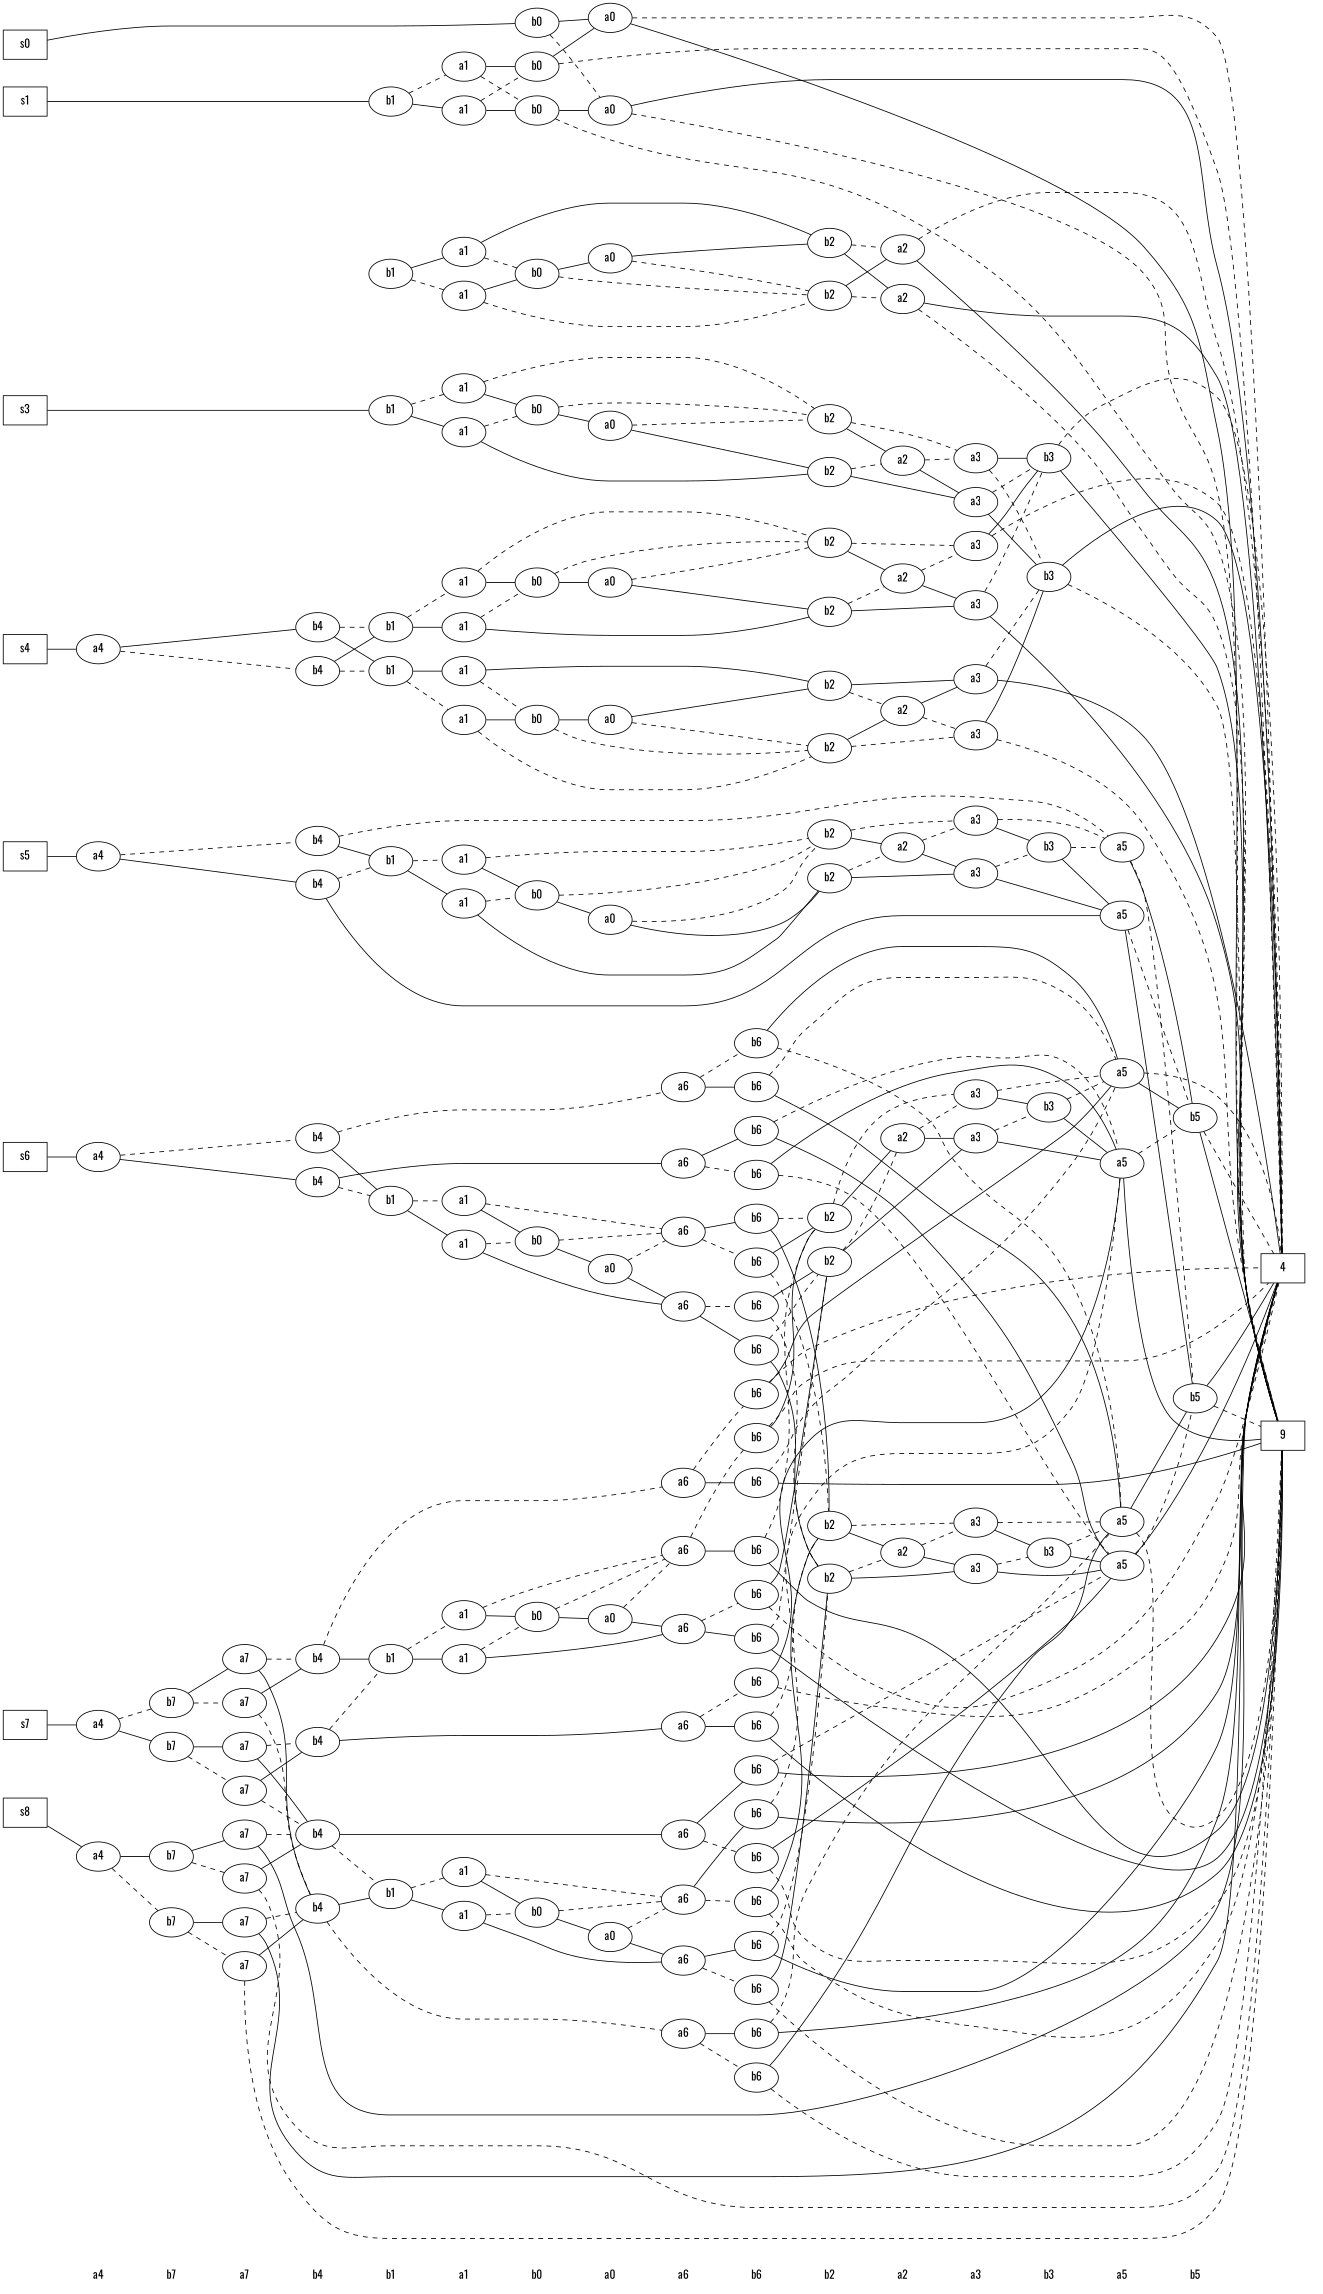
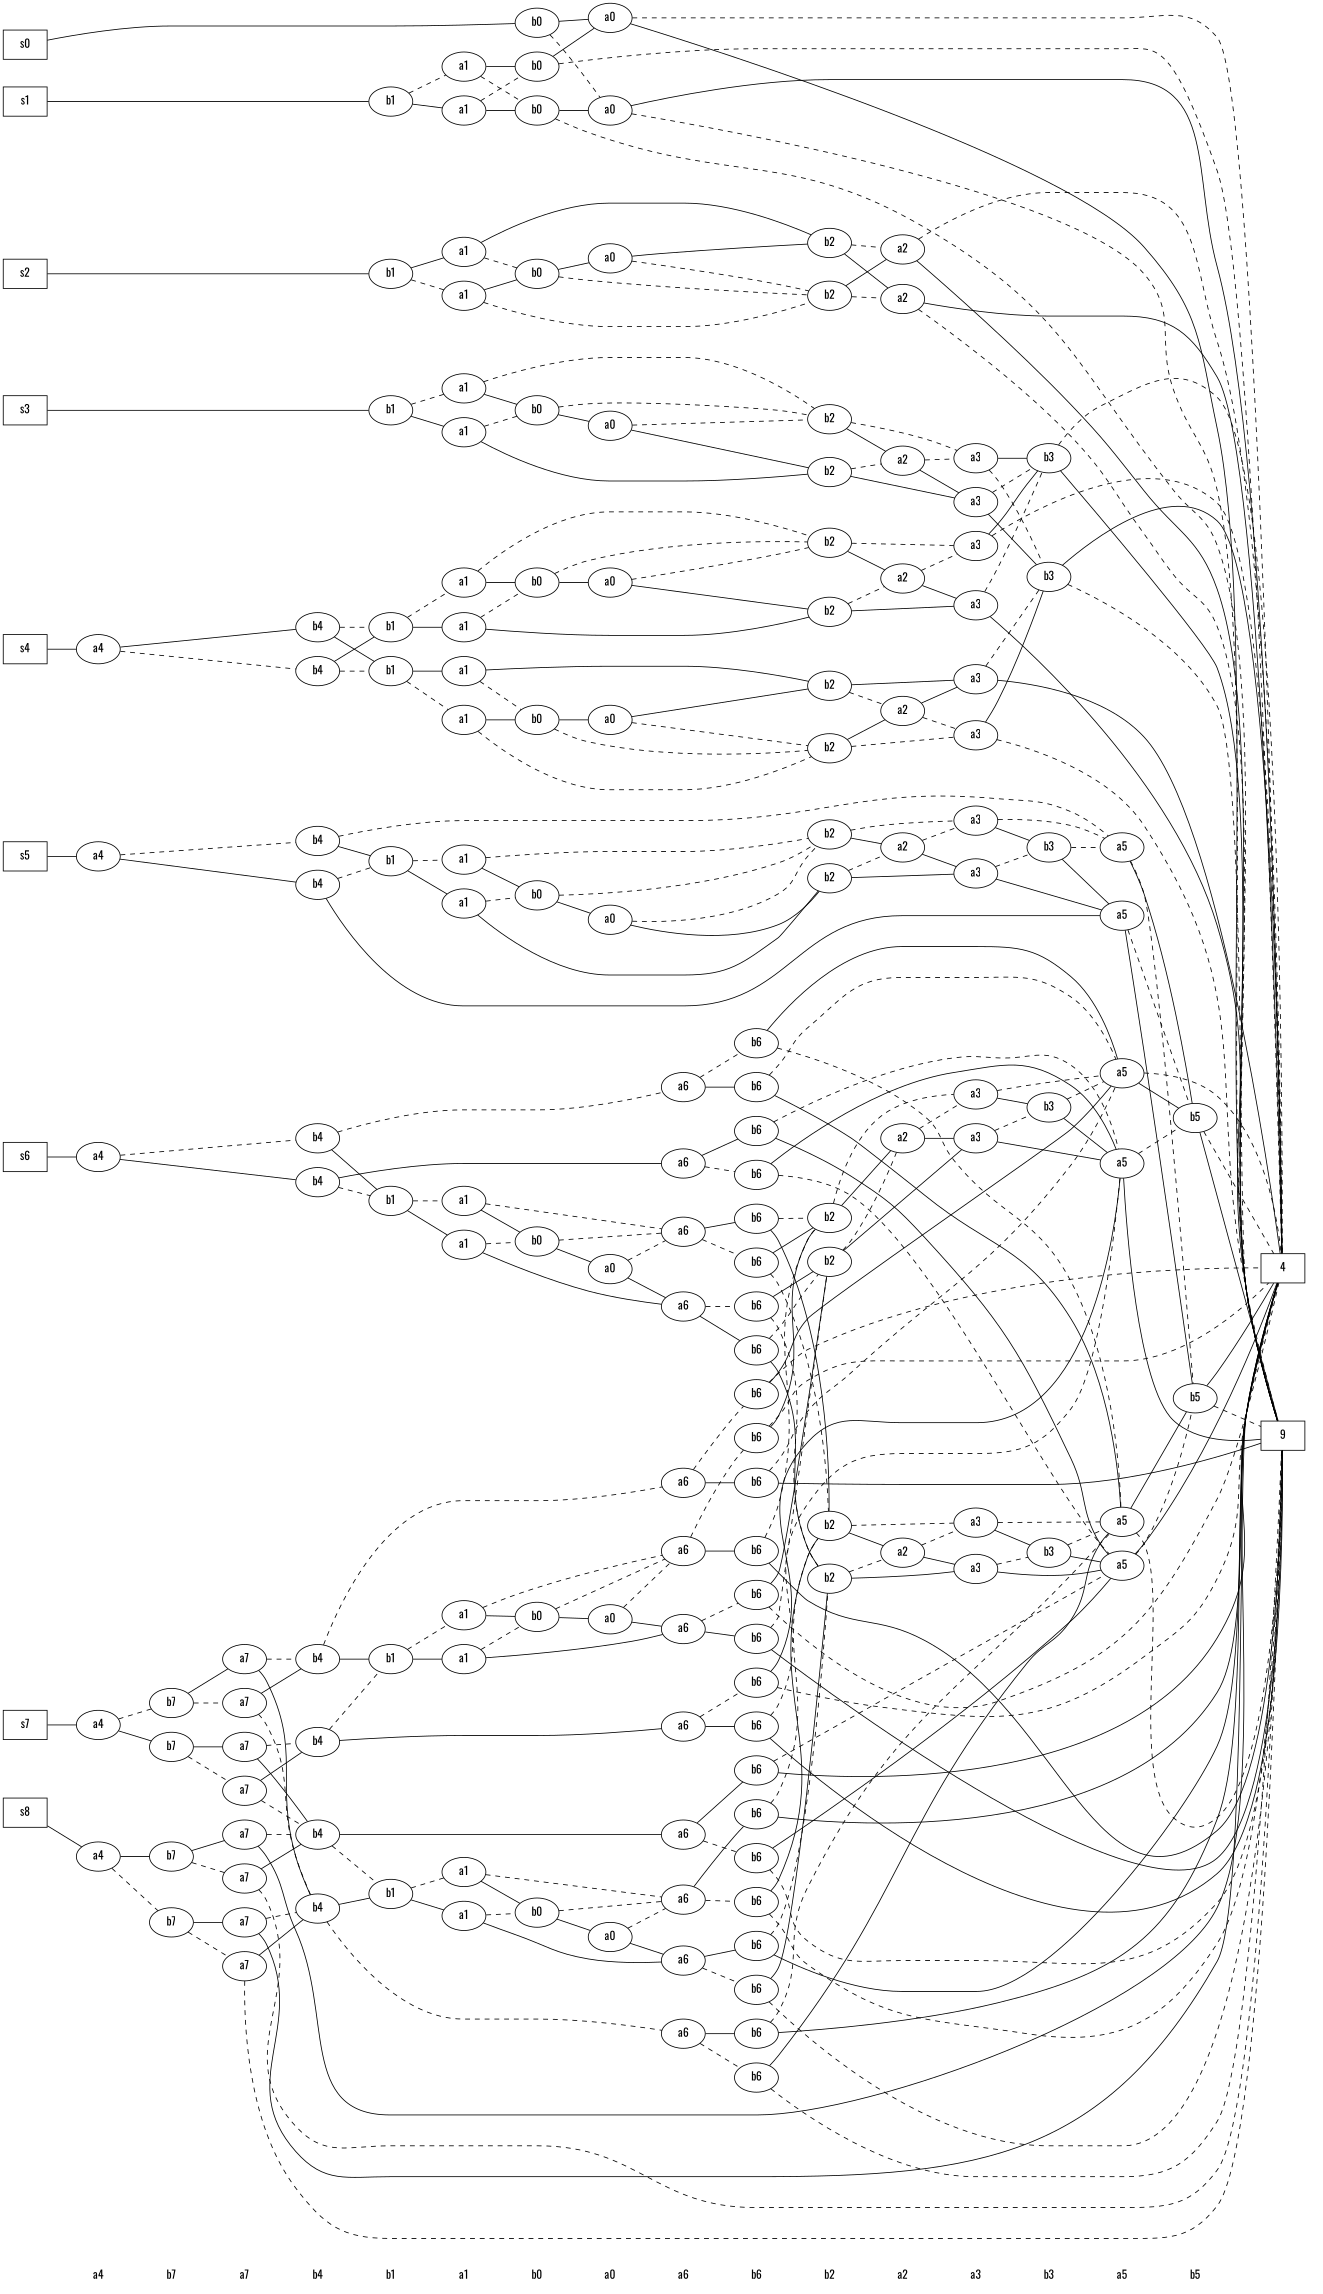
none -> (25, 274)
